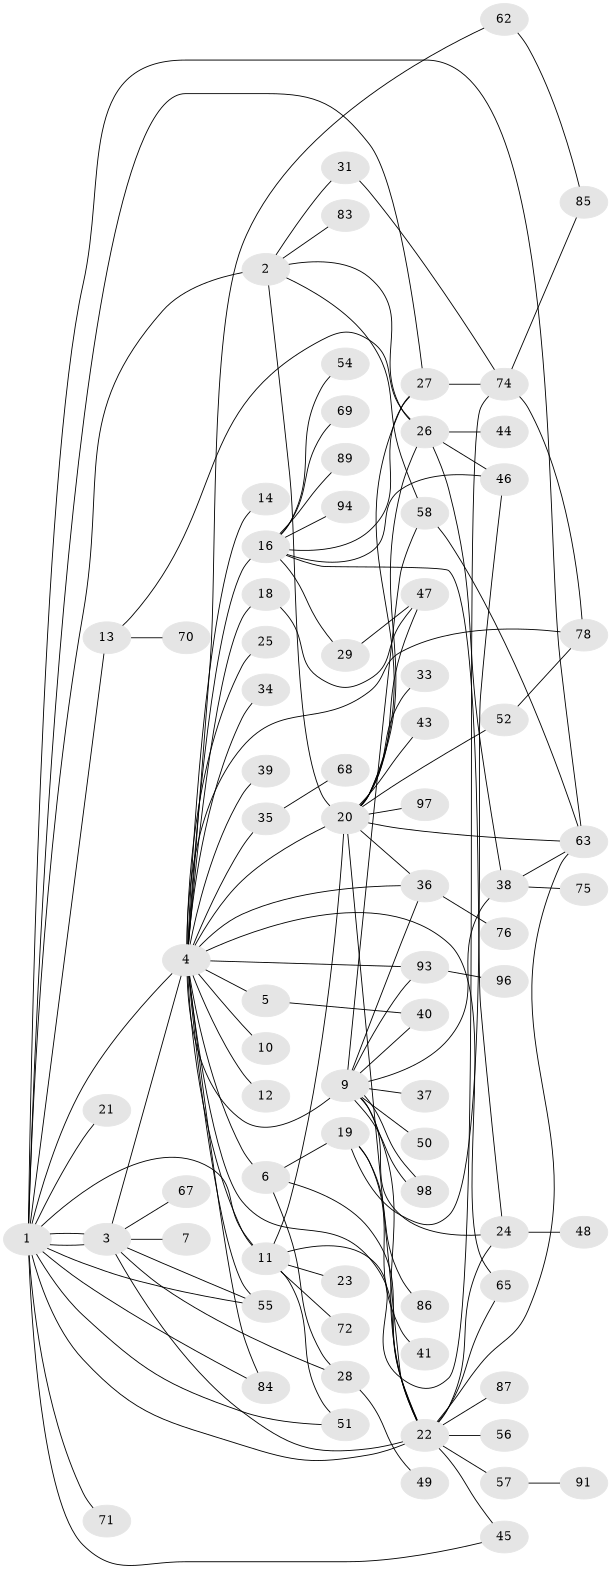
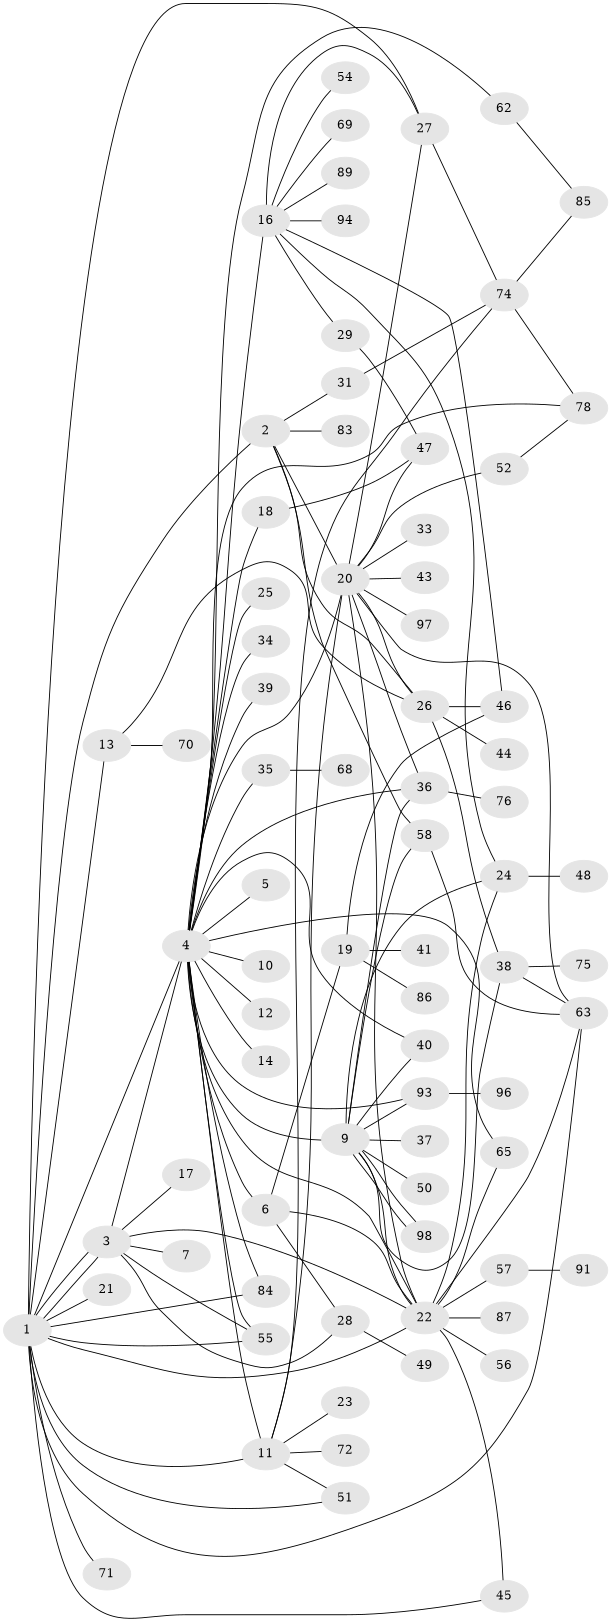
(345, 1008) -> (306, 881)
(186, 1192) -> (186, 1175)
